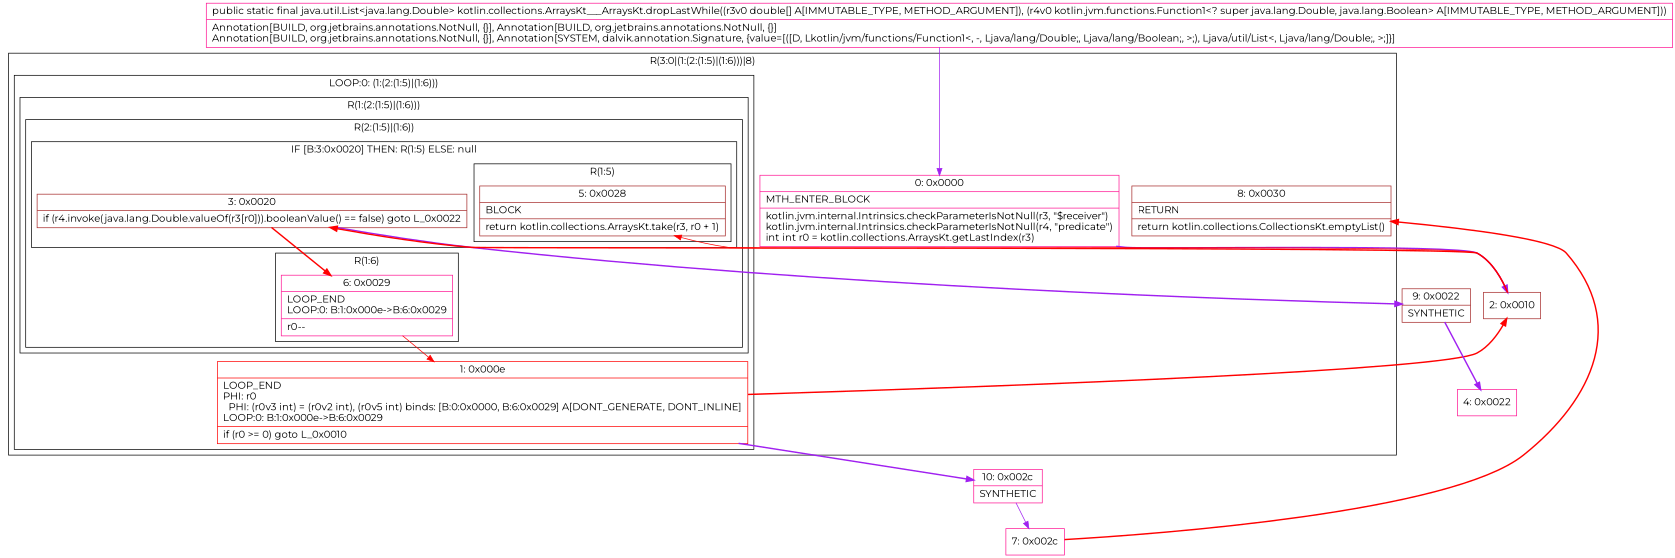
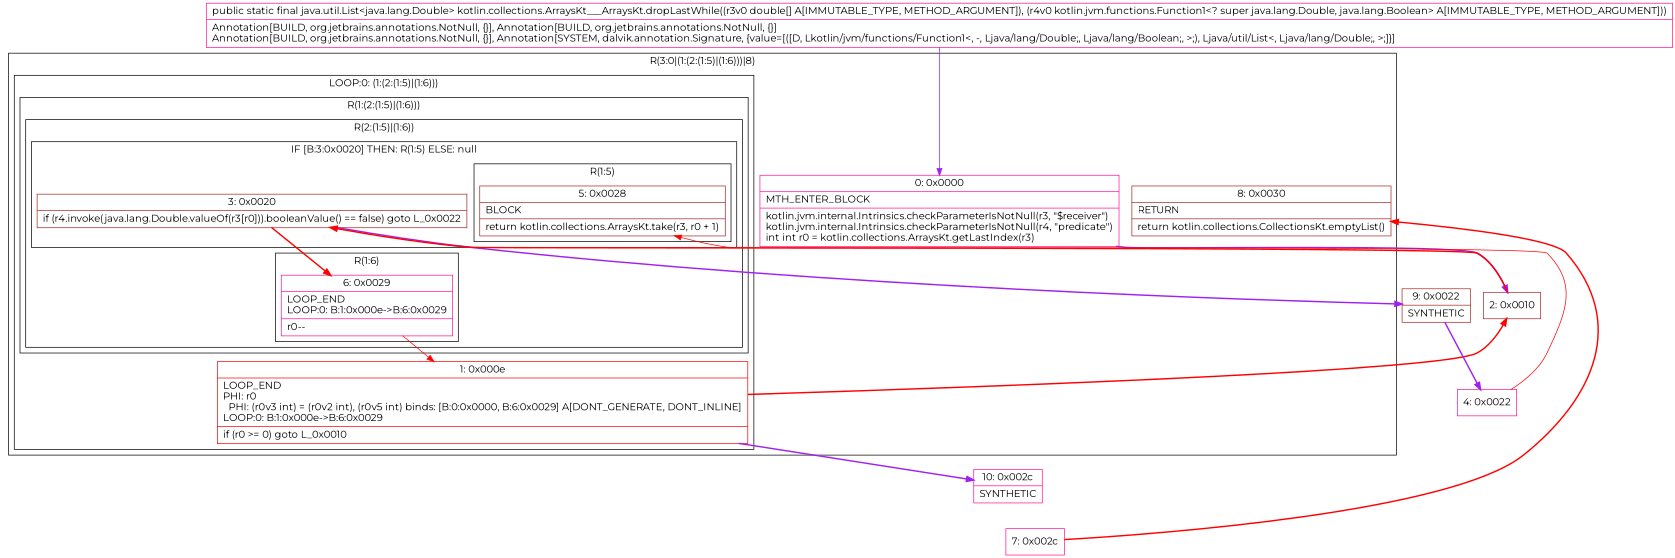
(1104, 248) -> (1194, 248)
(1021, 513) -> none
